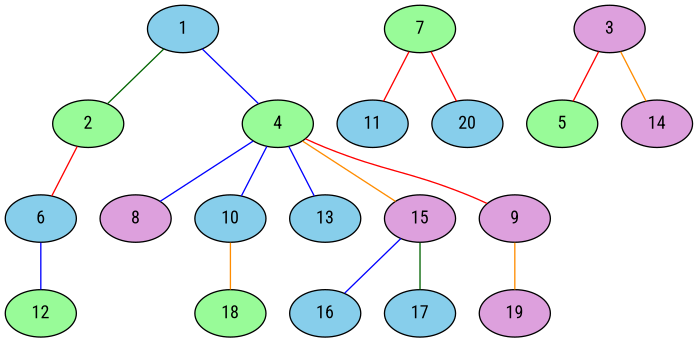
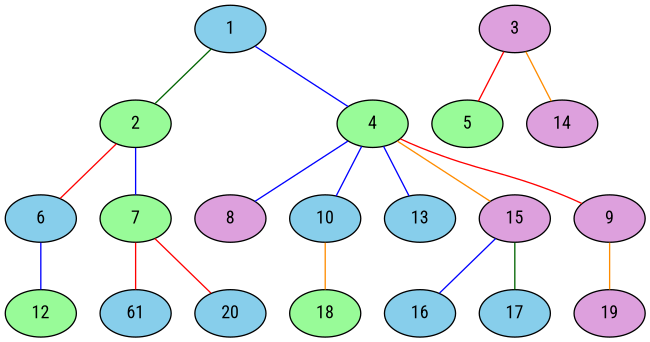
(373, 124) -> (136, 313)
none -> (136, 171)
